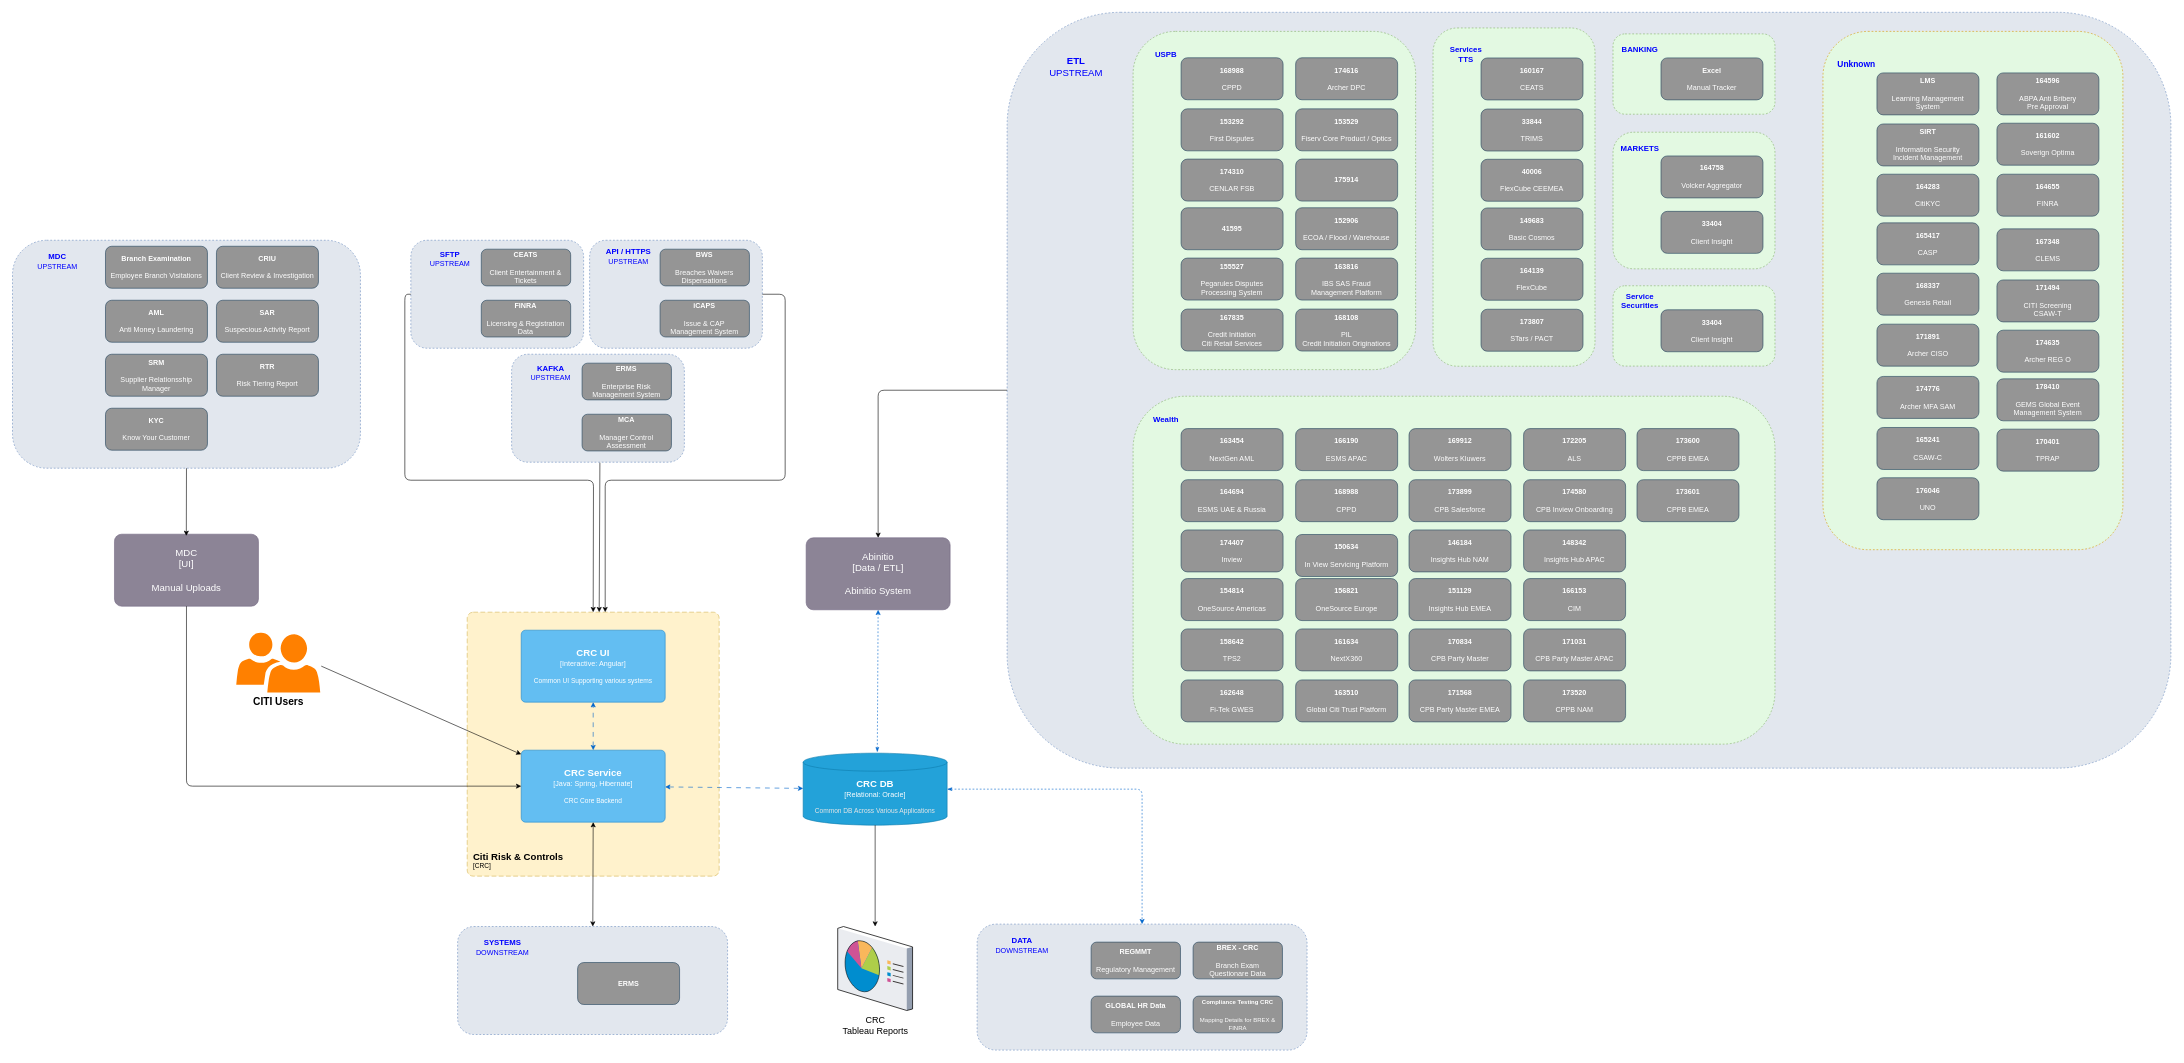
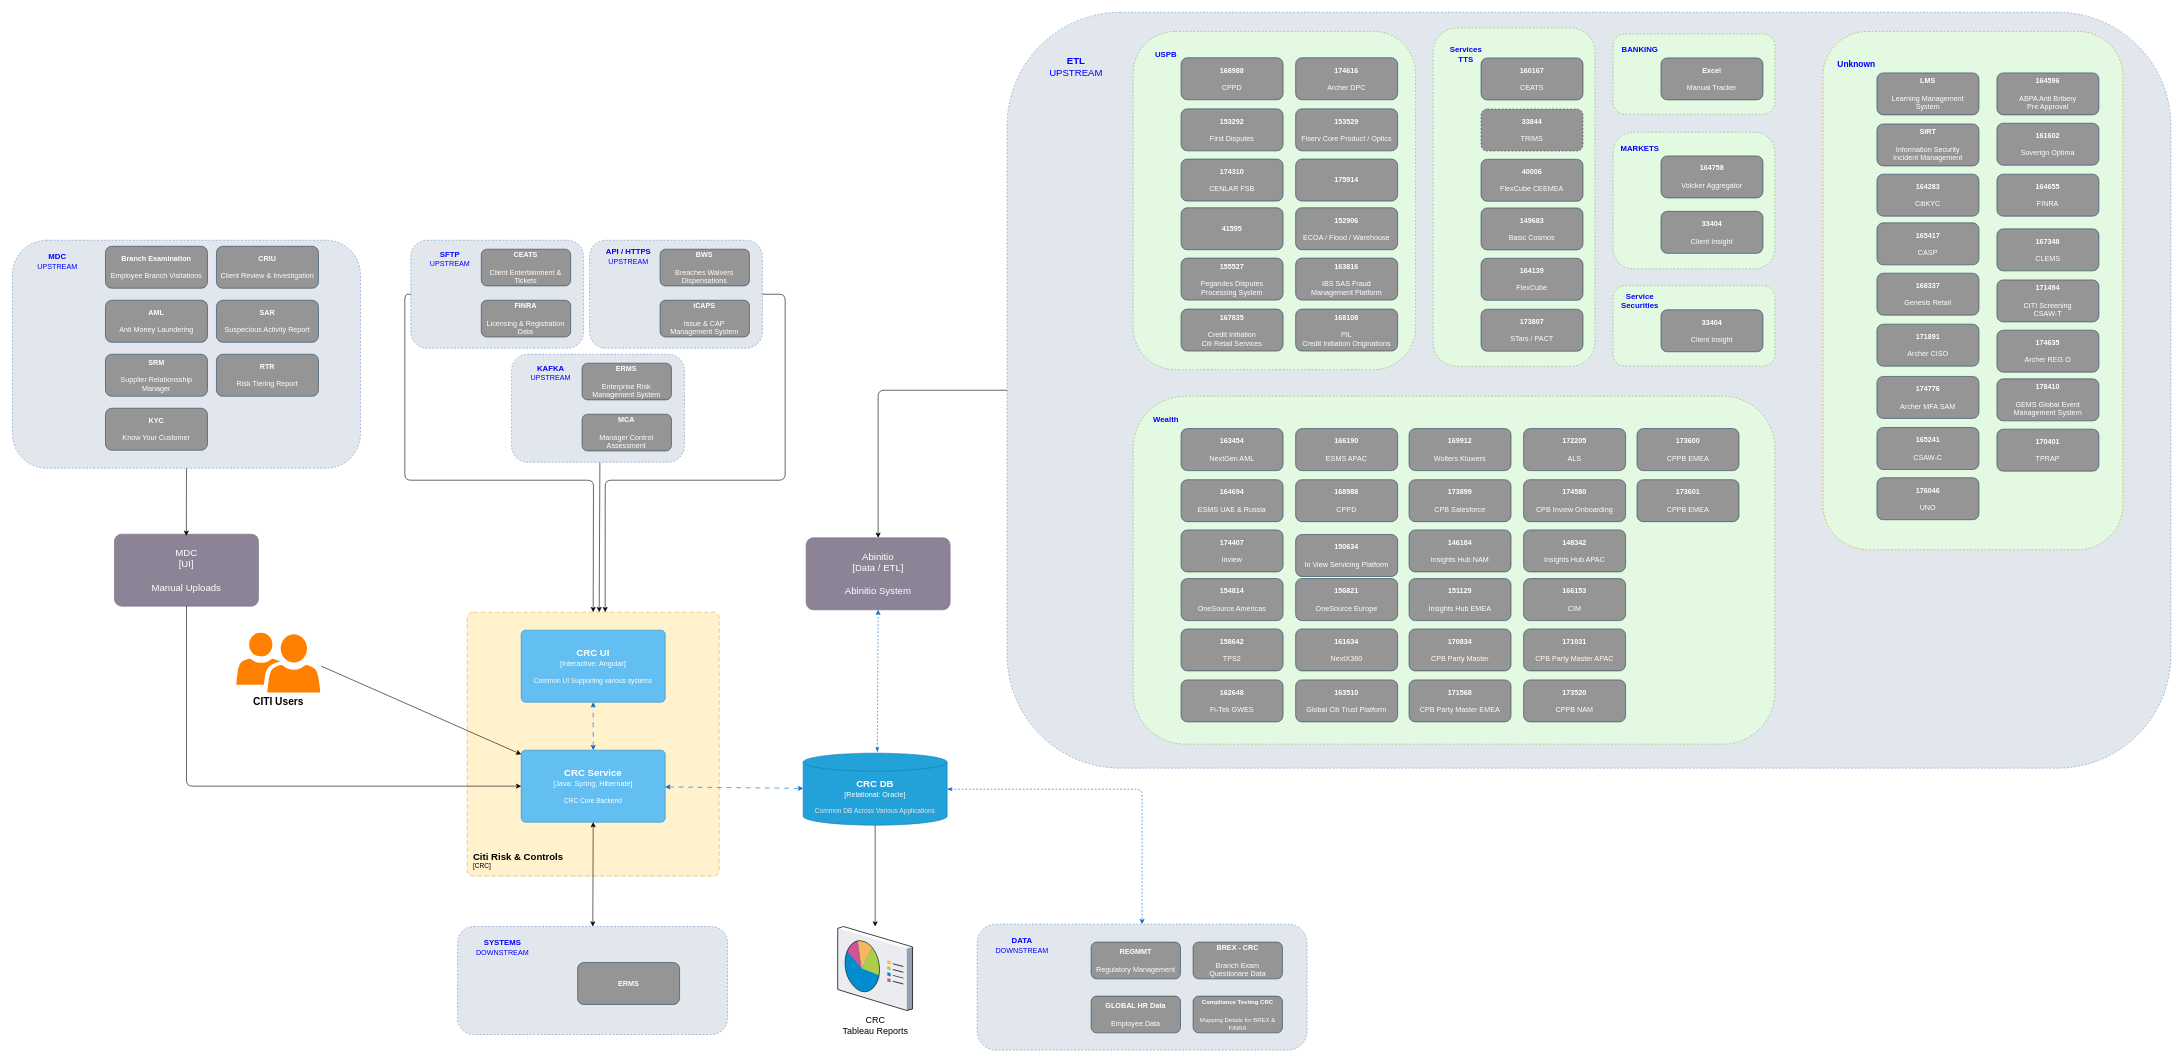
(1532, 130) -> (1532, 130)
